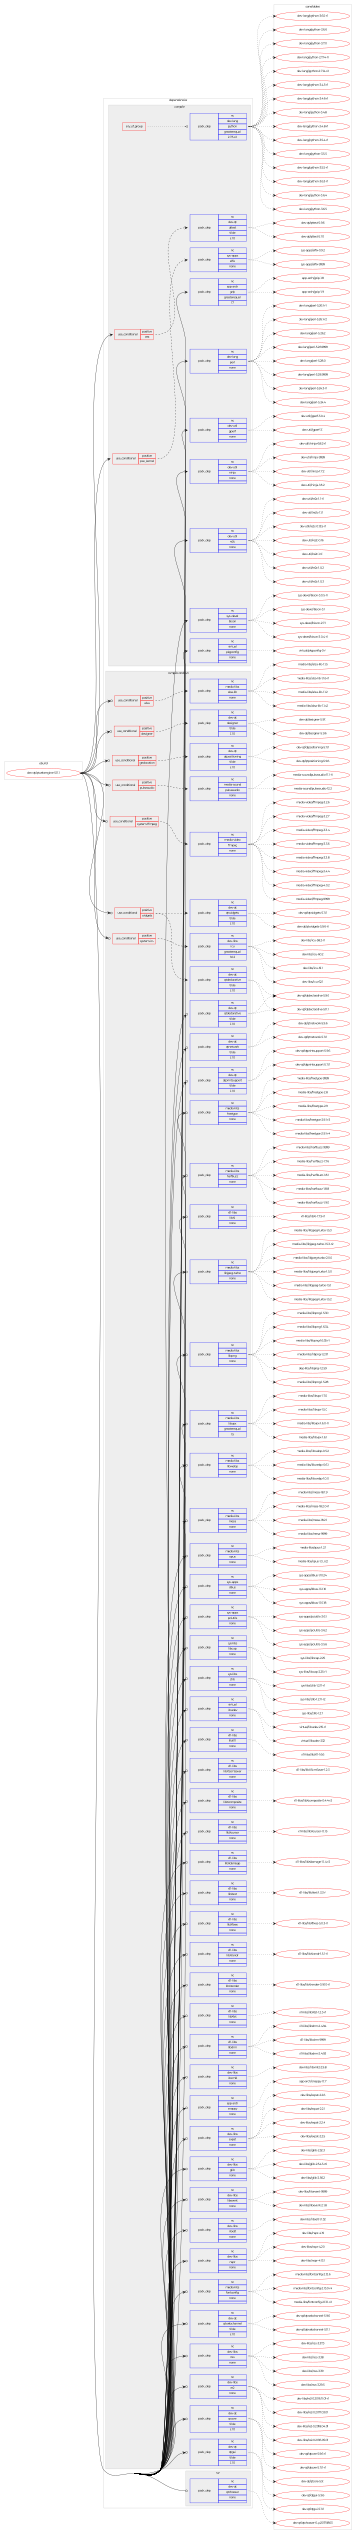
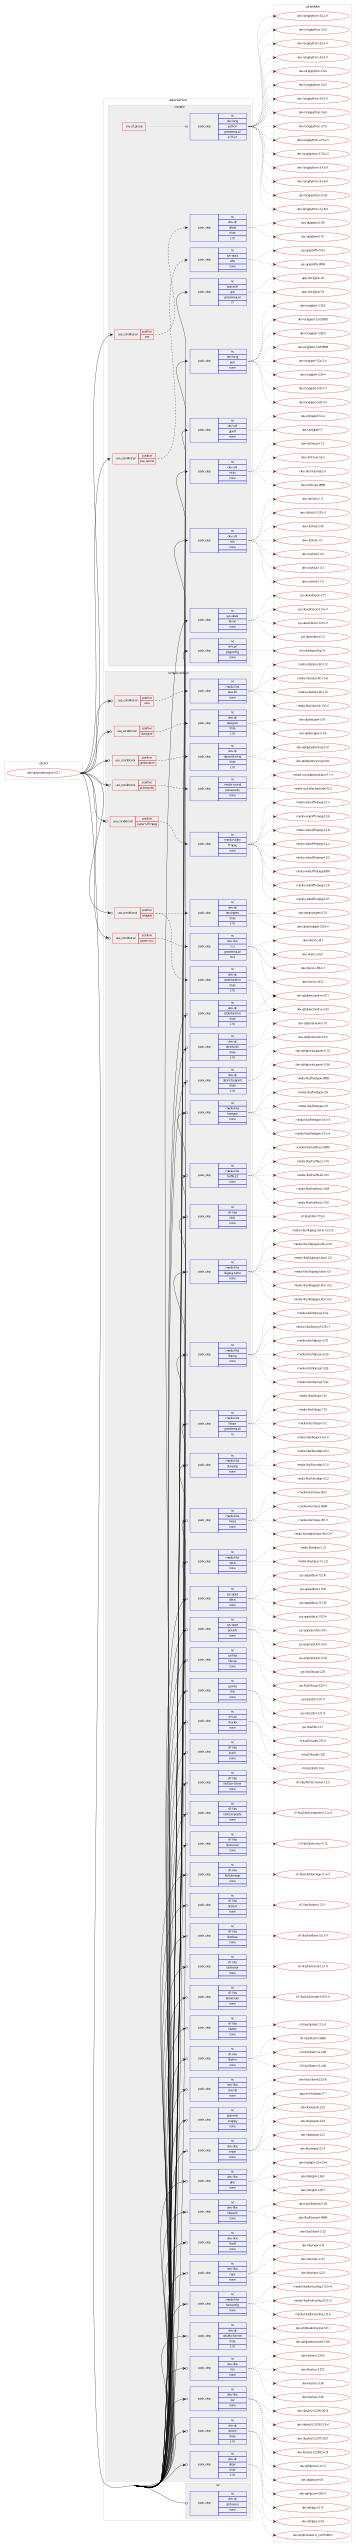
(313, 1368) -> (313, 1355)
(313, 1506) -> (313, 1534)
none -> (313, 1589)
